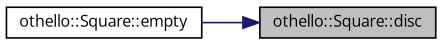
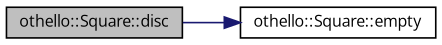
(222, 23) -> (204, 23)
